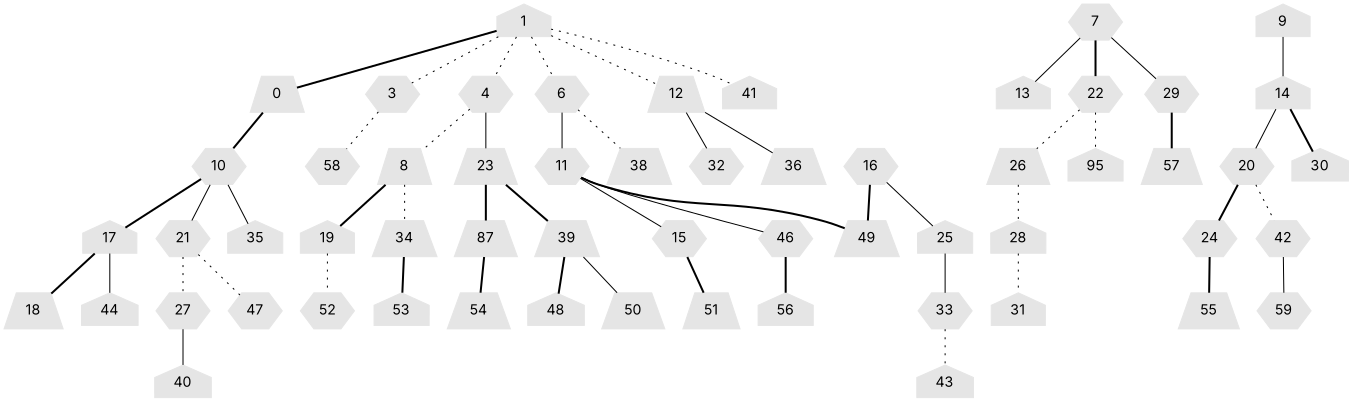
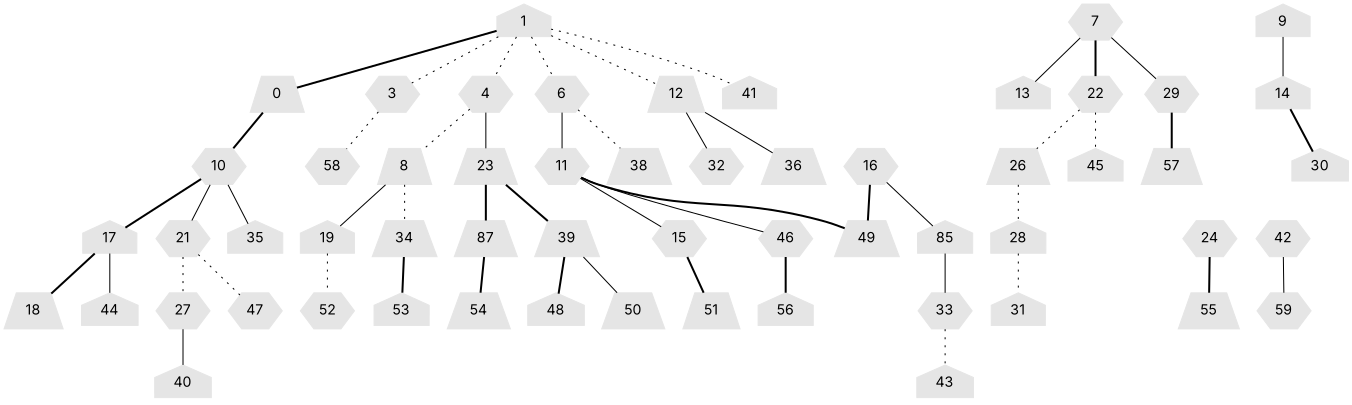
(1096, 166) -> (1096, 166)
(1247, 166) -> none
(363, 205) -> (363, 205)
(945, 239) -> (945, 239)
